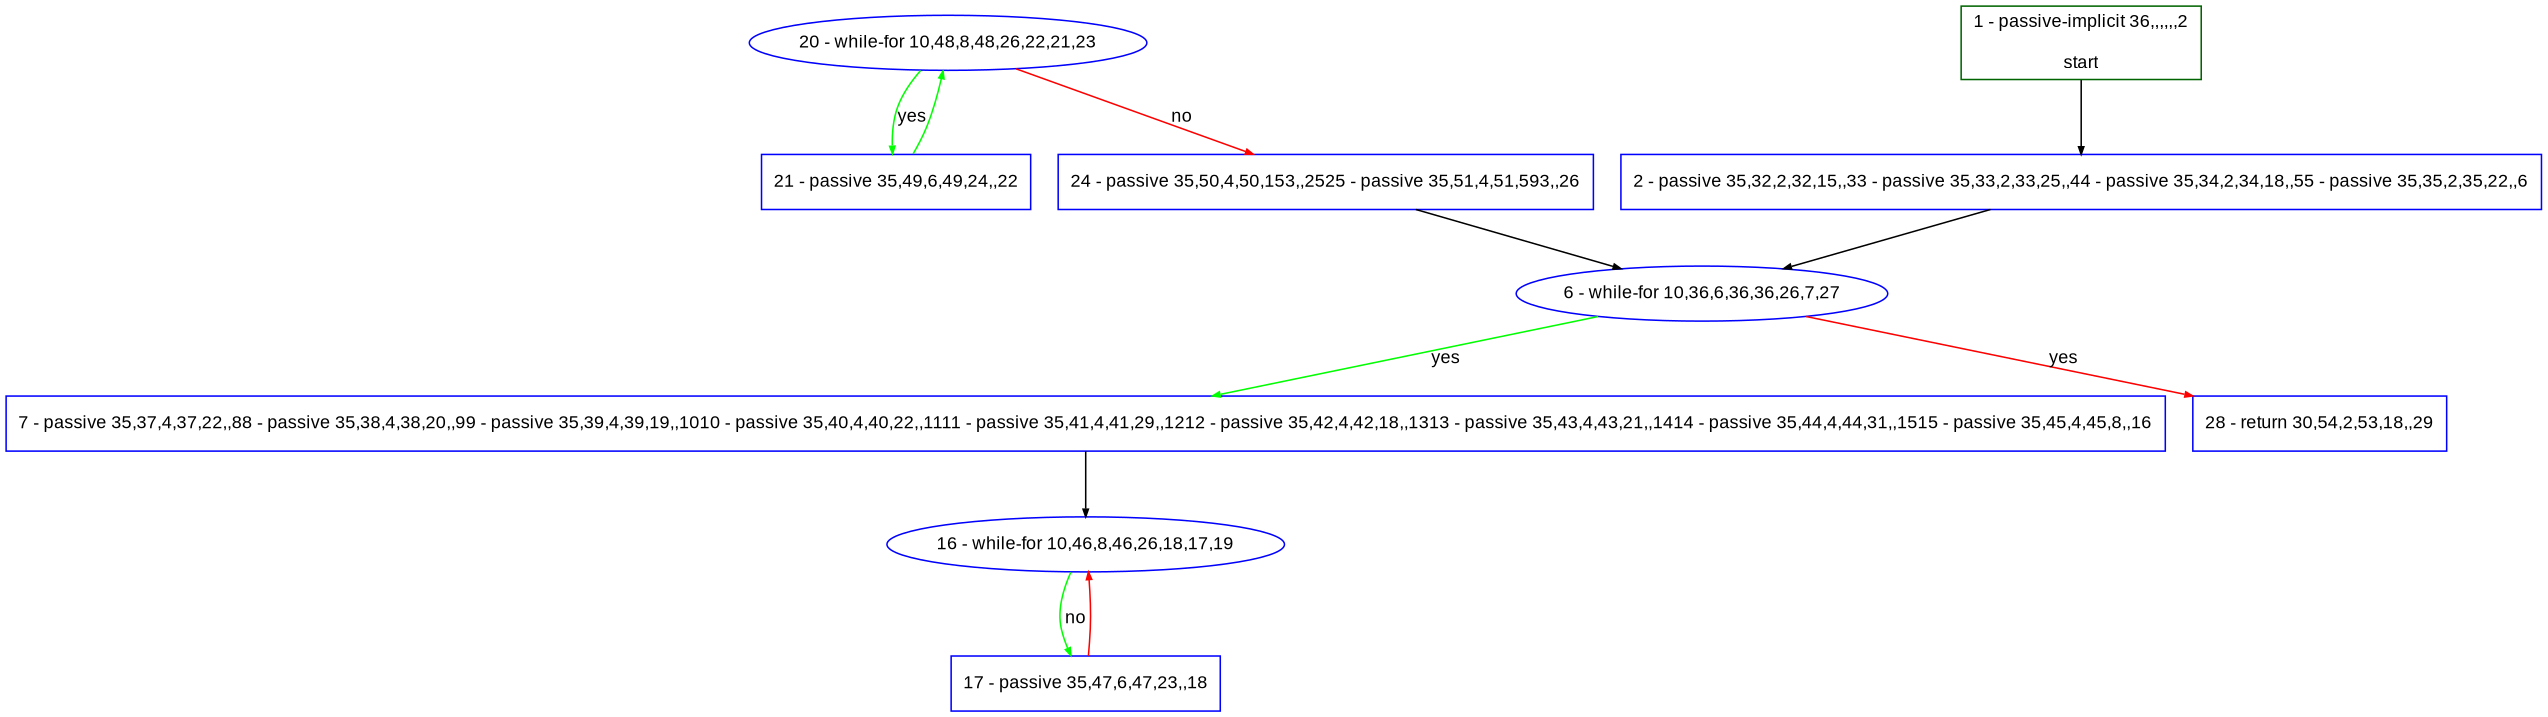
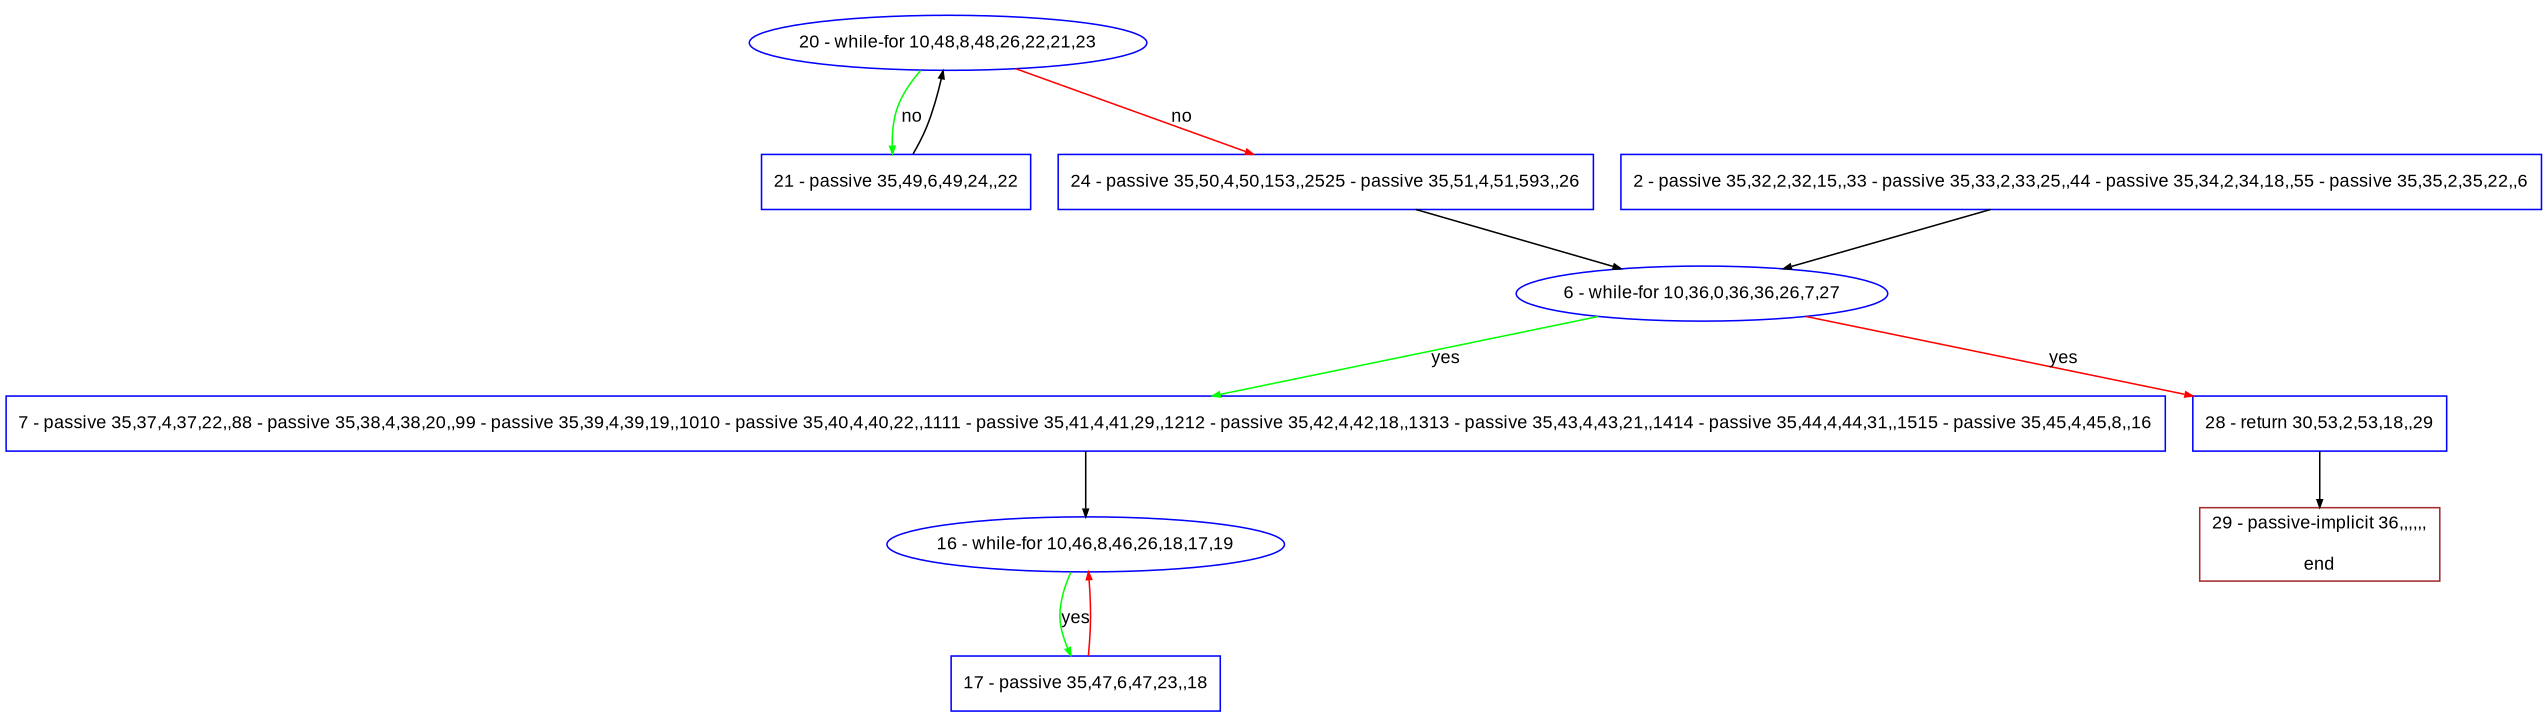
(2081, 43) -> none
(912, 117) -> (912, 117)
(930, 117) -> (930, 117)
(1702, 294) -> (1702, 294)
(2320, 424) -> (2320, 424)
none -> (2320, 544)
(1076, 619) -> (1076, 619)
